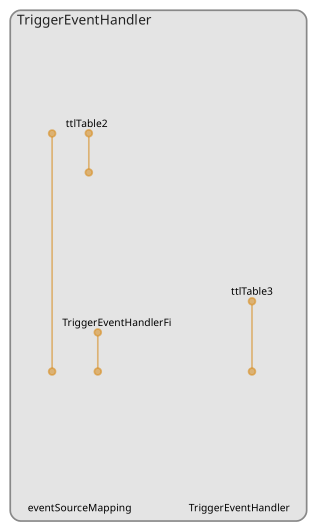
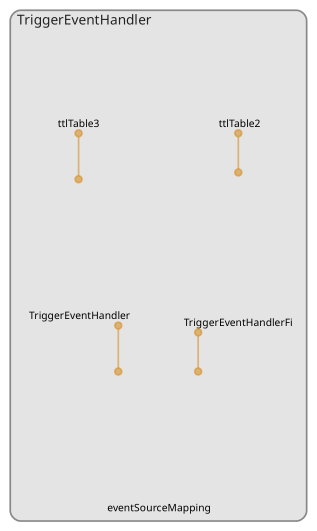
(52, 253) -> (118, 349)
